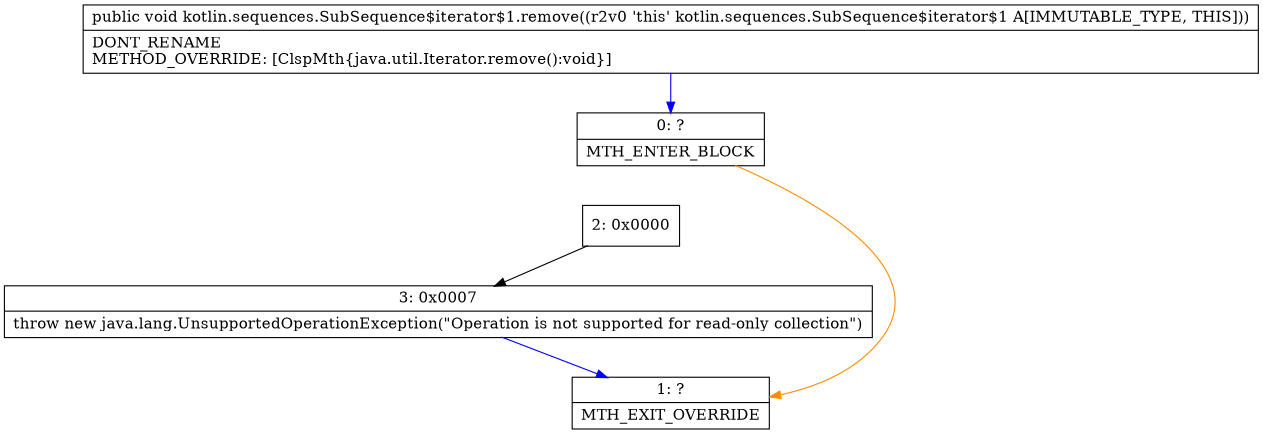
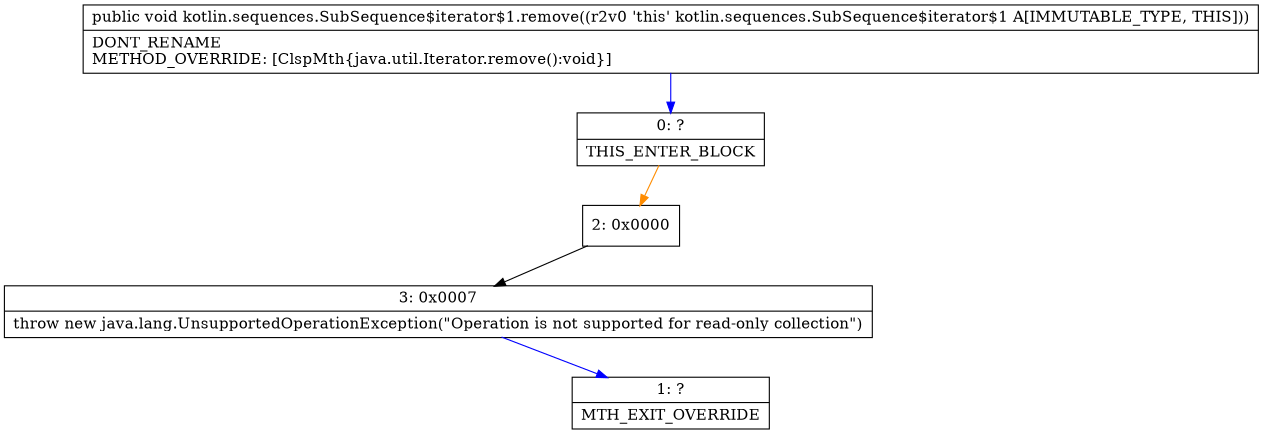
(671, 152) -> (671, 152)
(886, 273) -> (652, 180)
